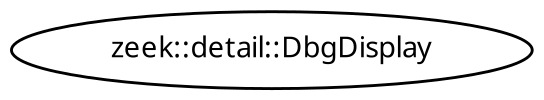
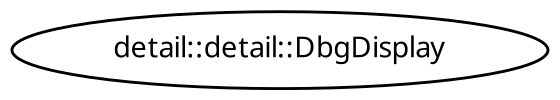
(272, 50) -> (280, 50)
